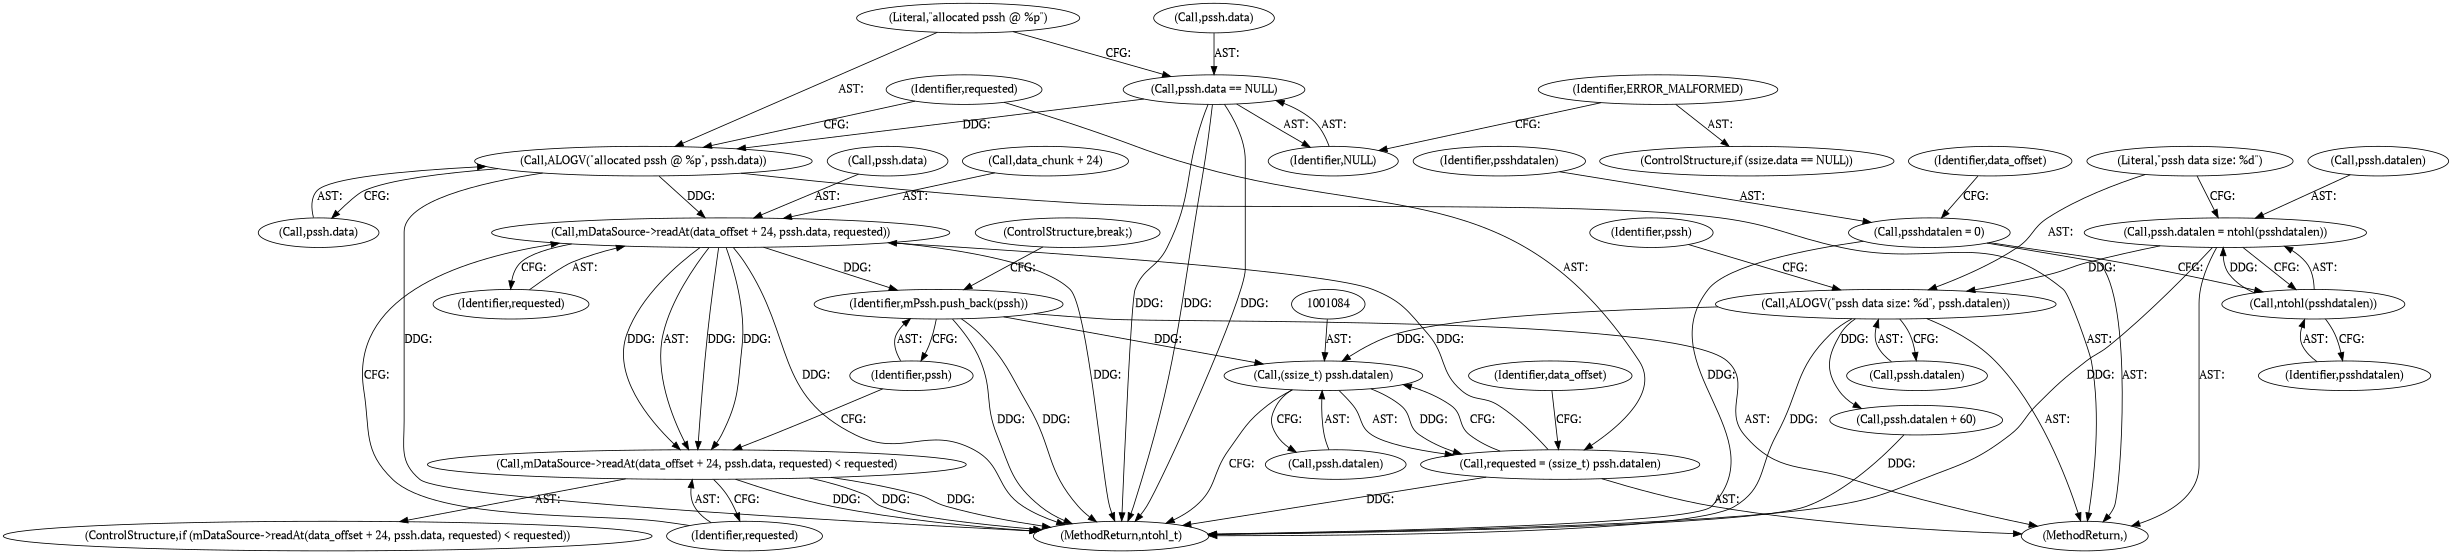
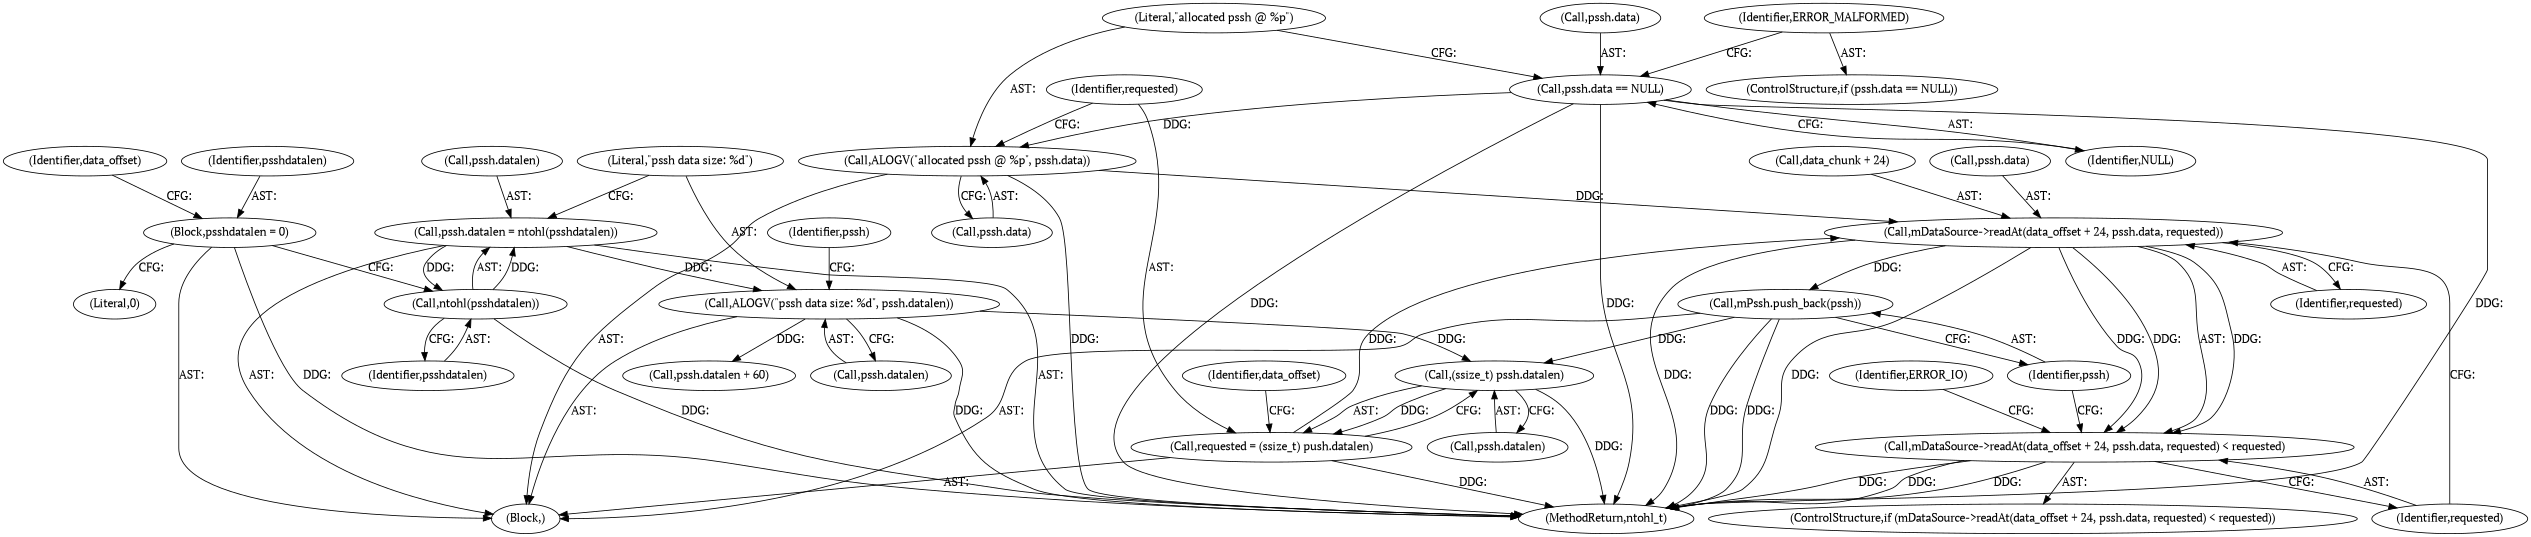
(1335, 125) -> (1812, 125)
(1494, 126) -> (1715, 53)
(1747, 161) -> (1852, 90)
(1068, 233) -> none
(1929, 233) -> (230, 233)
(2288, 268) -> (442, 268)
none -> (115, 304)
(939, 304) -> (1785, 304)
(1328, 304) -> none
none -> (1911, 376)
(2102, 376) -> (1052, 376)
(1243, 465) -> (1610, 447)
(1560, 465) -> (1271, 447)
(1573, 526) -> (987, 487)
(2085, 536) -> (526, 519)
